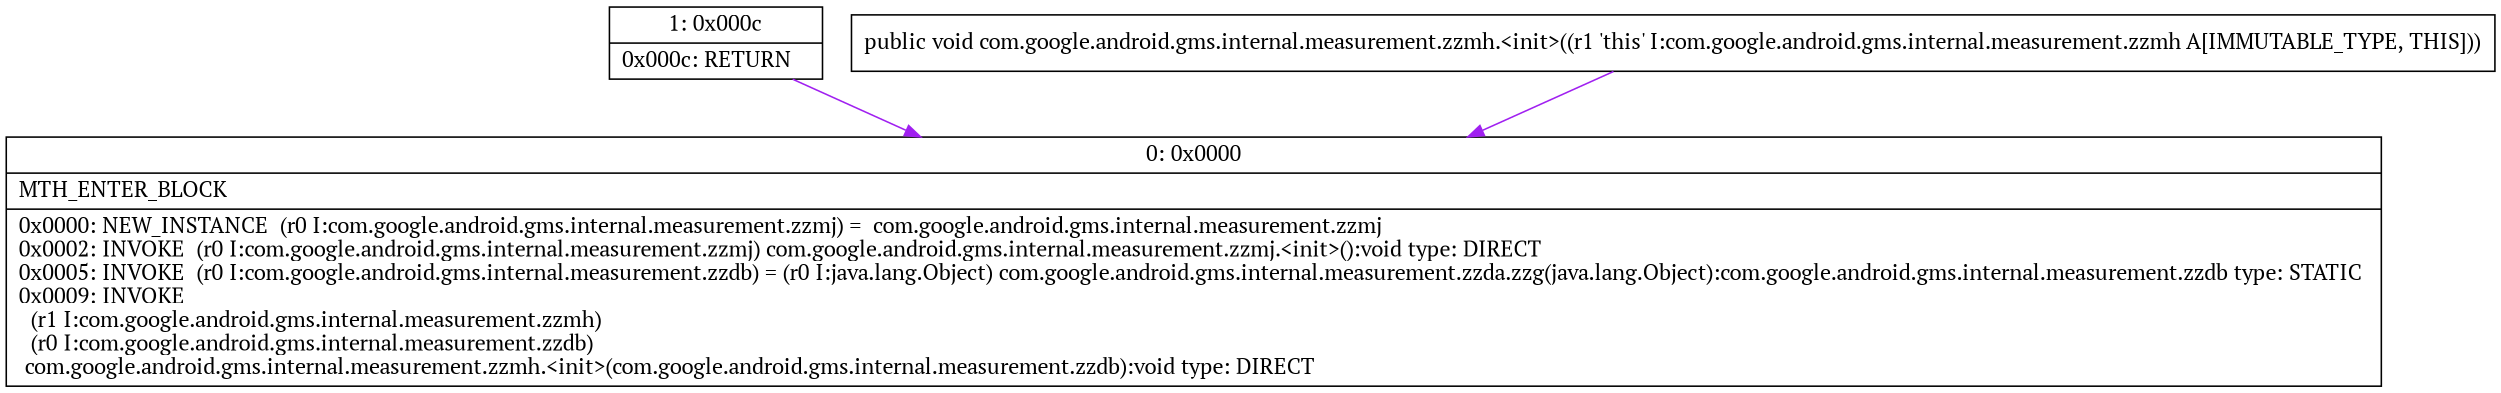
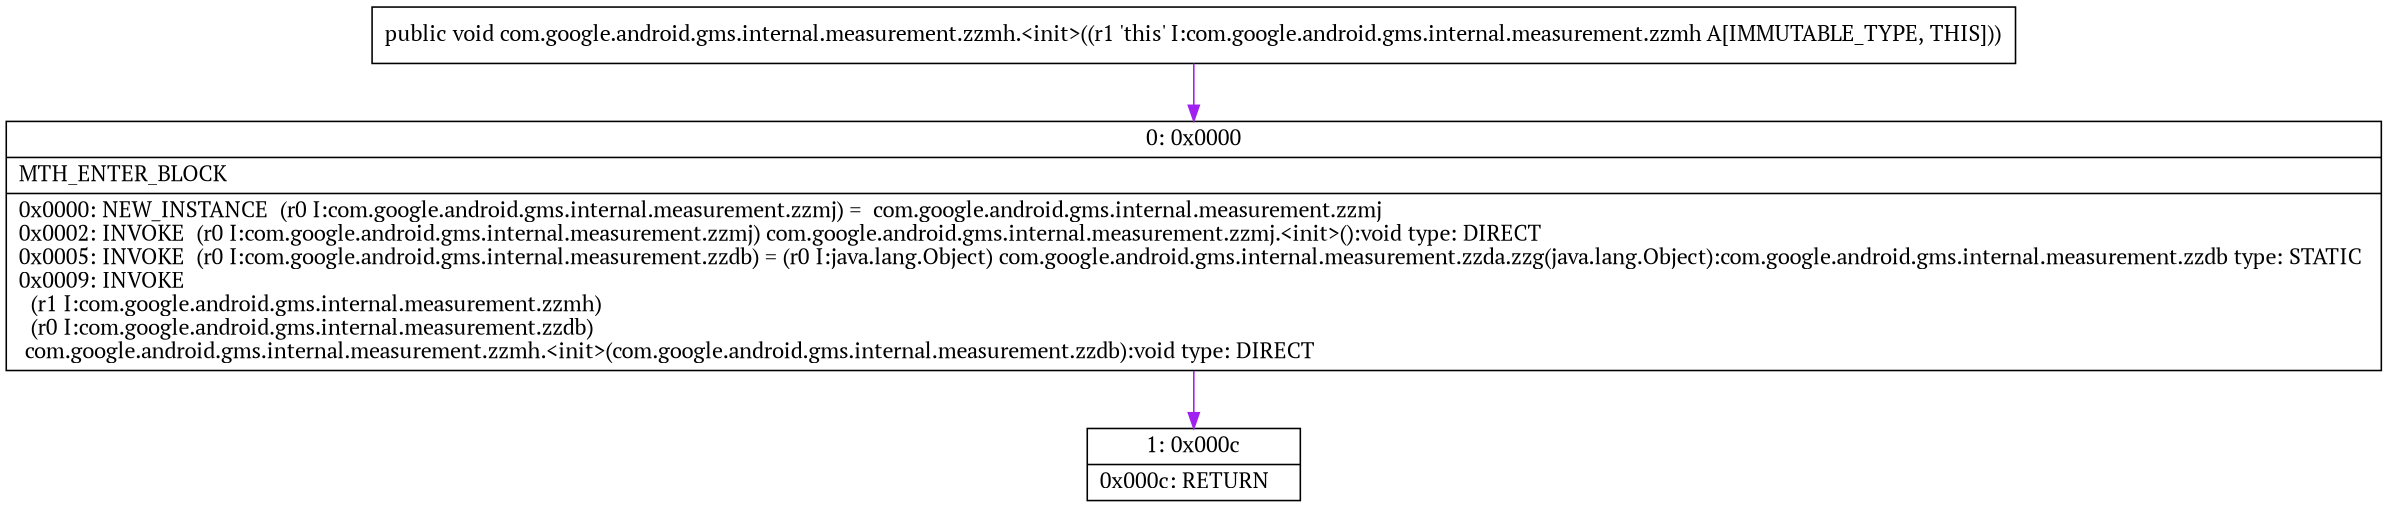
(849, 105) -> (1194, 392)
